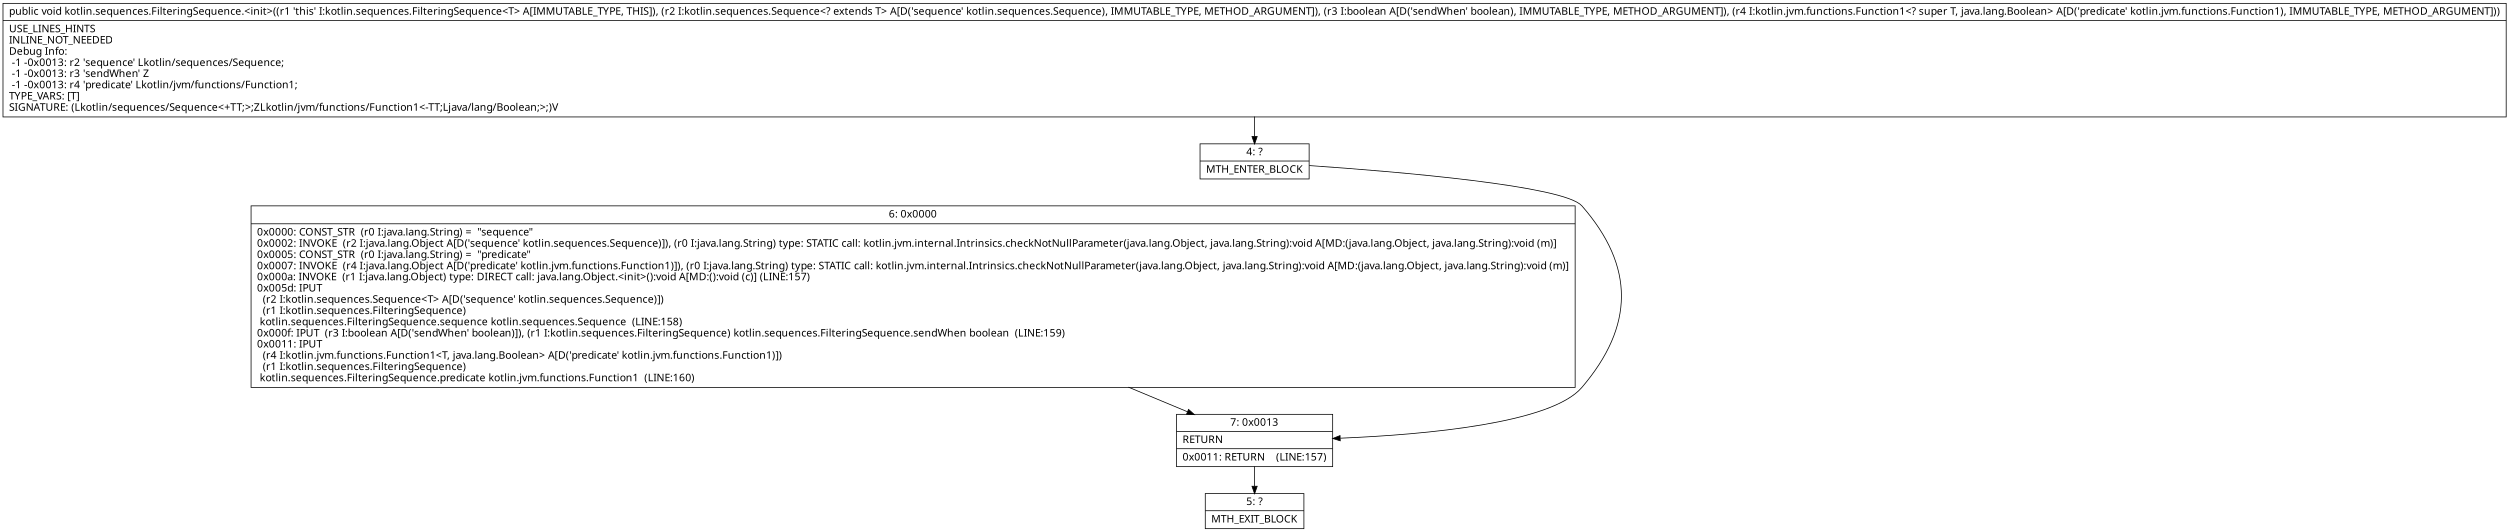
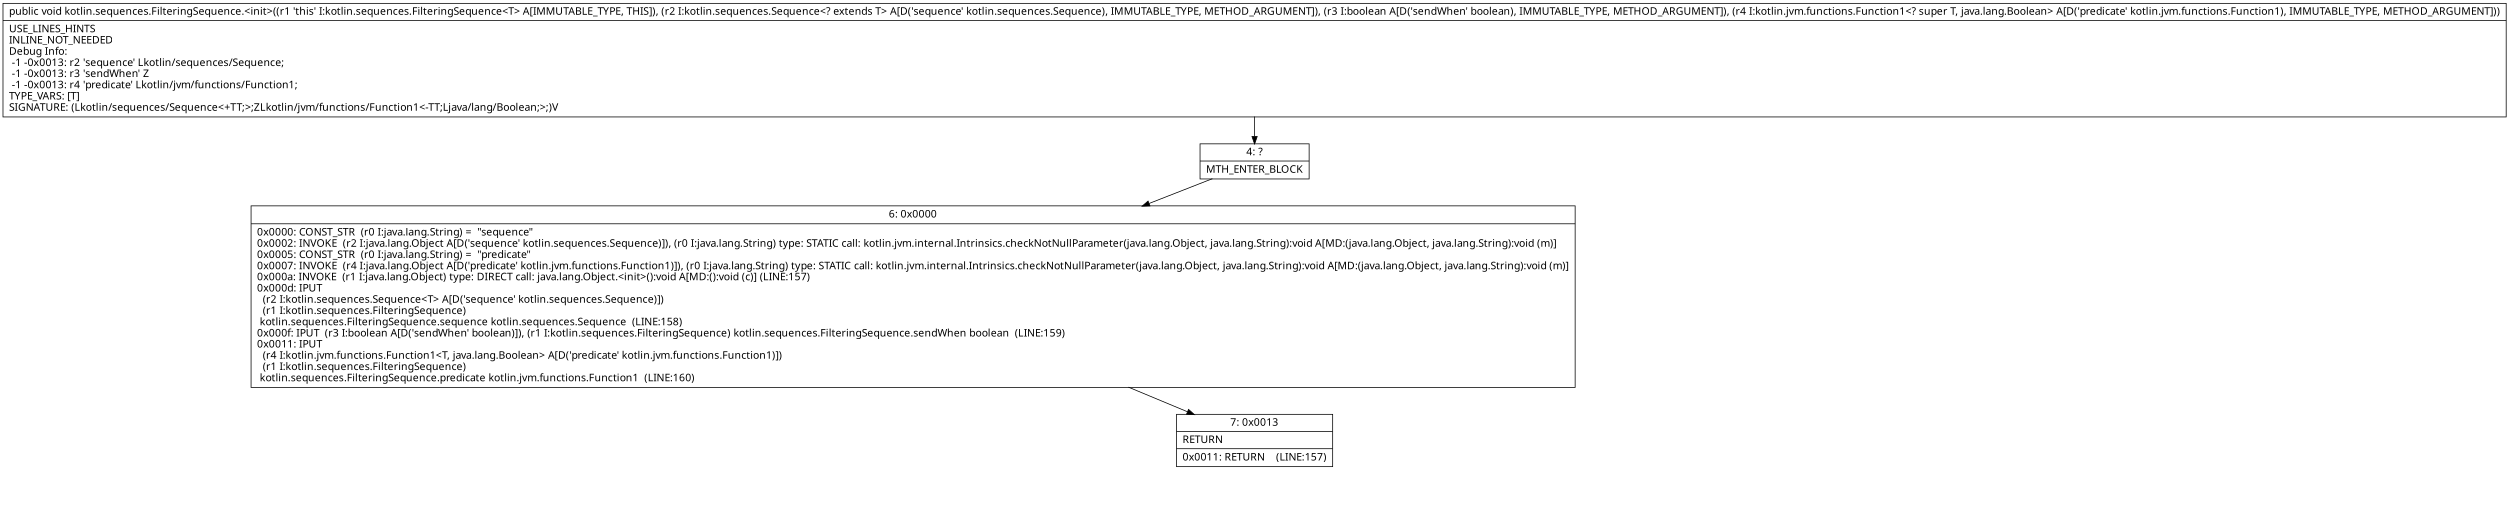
(1620, 283) -> (1181, 191)
(293, 288) -> (293, 288)
(1255, 511) -> none
